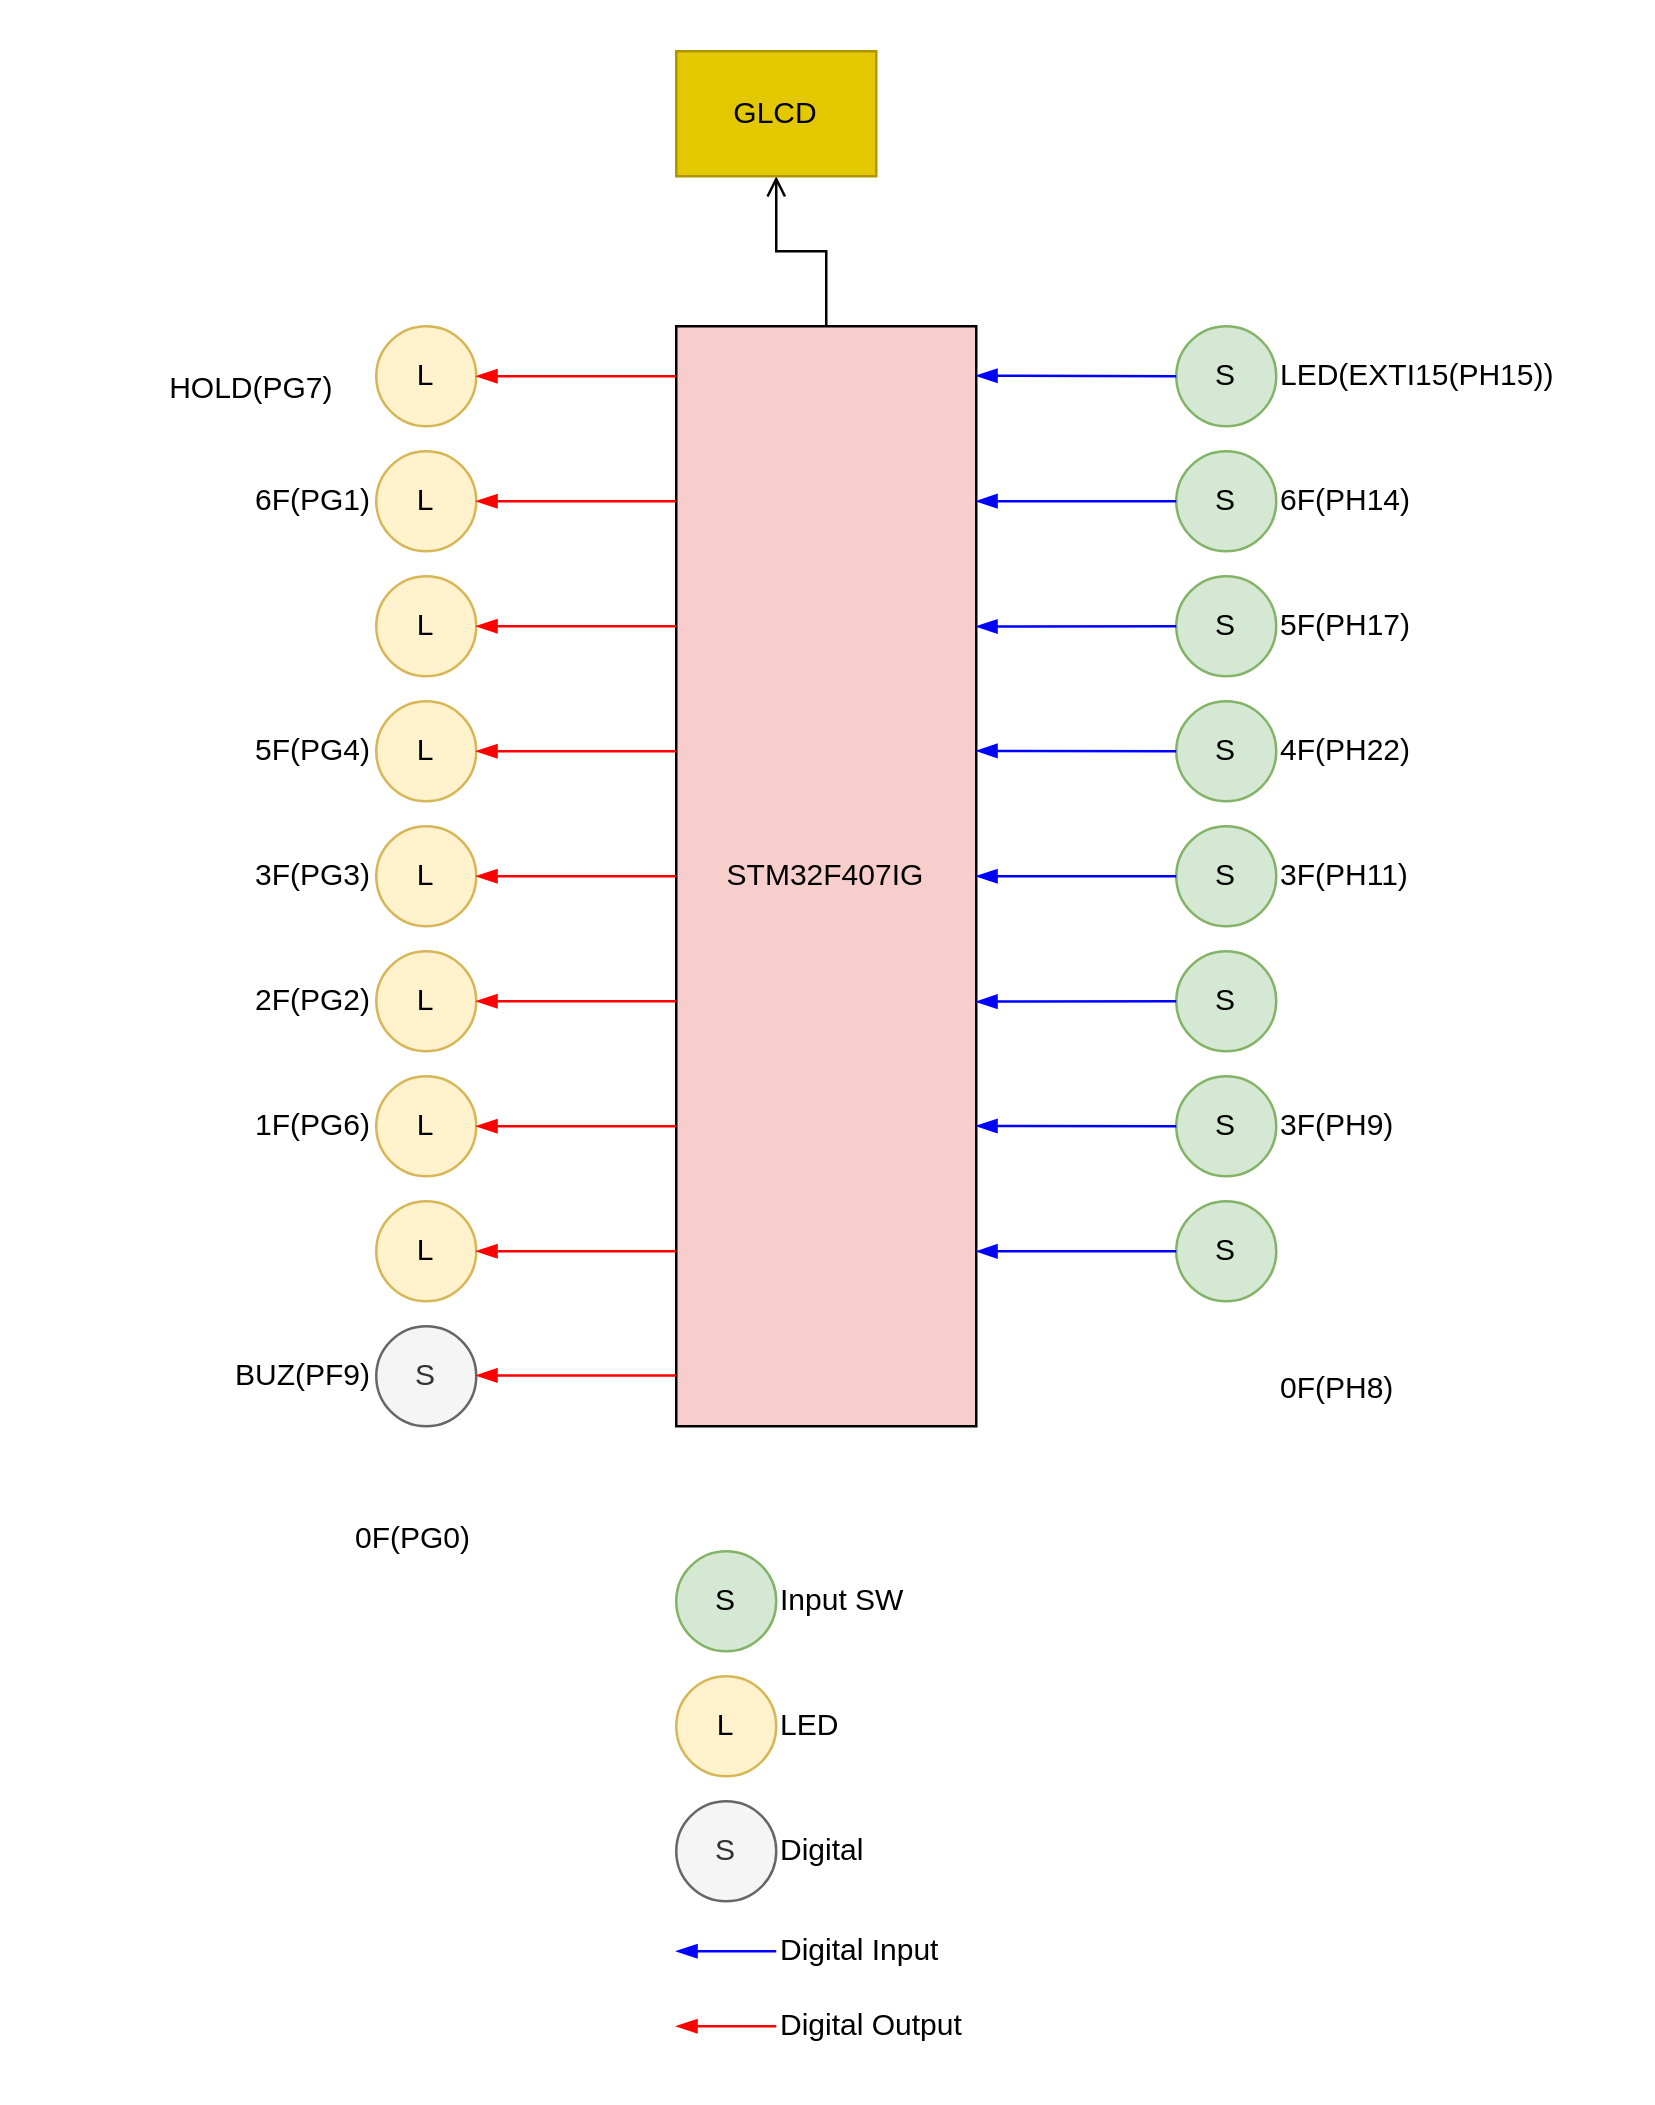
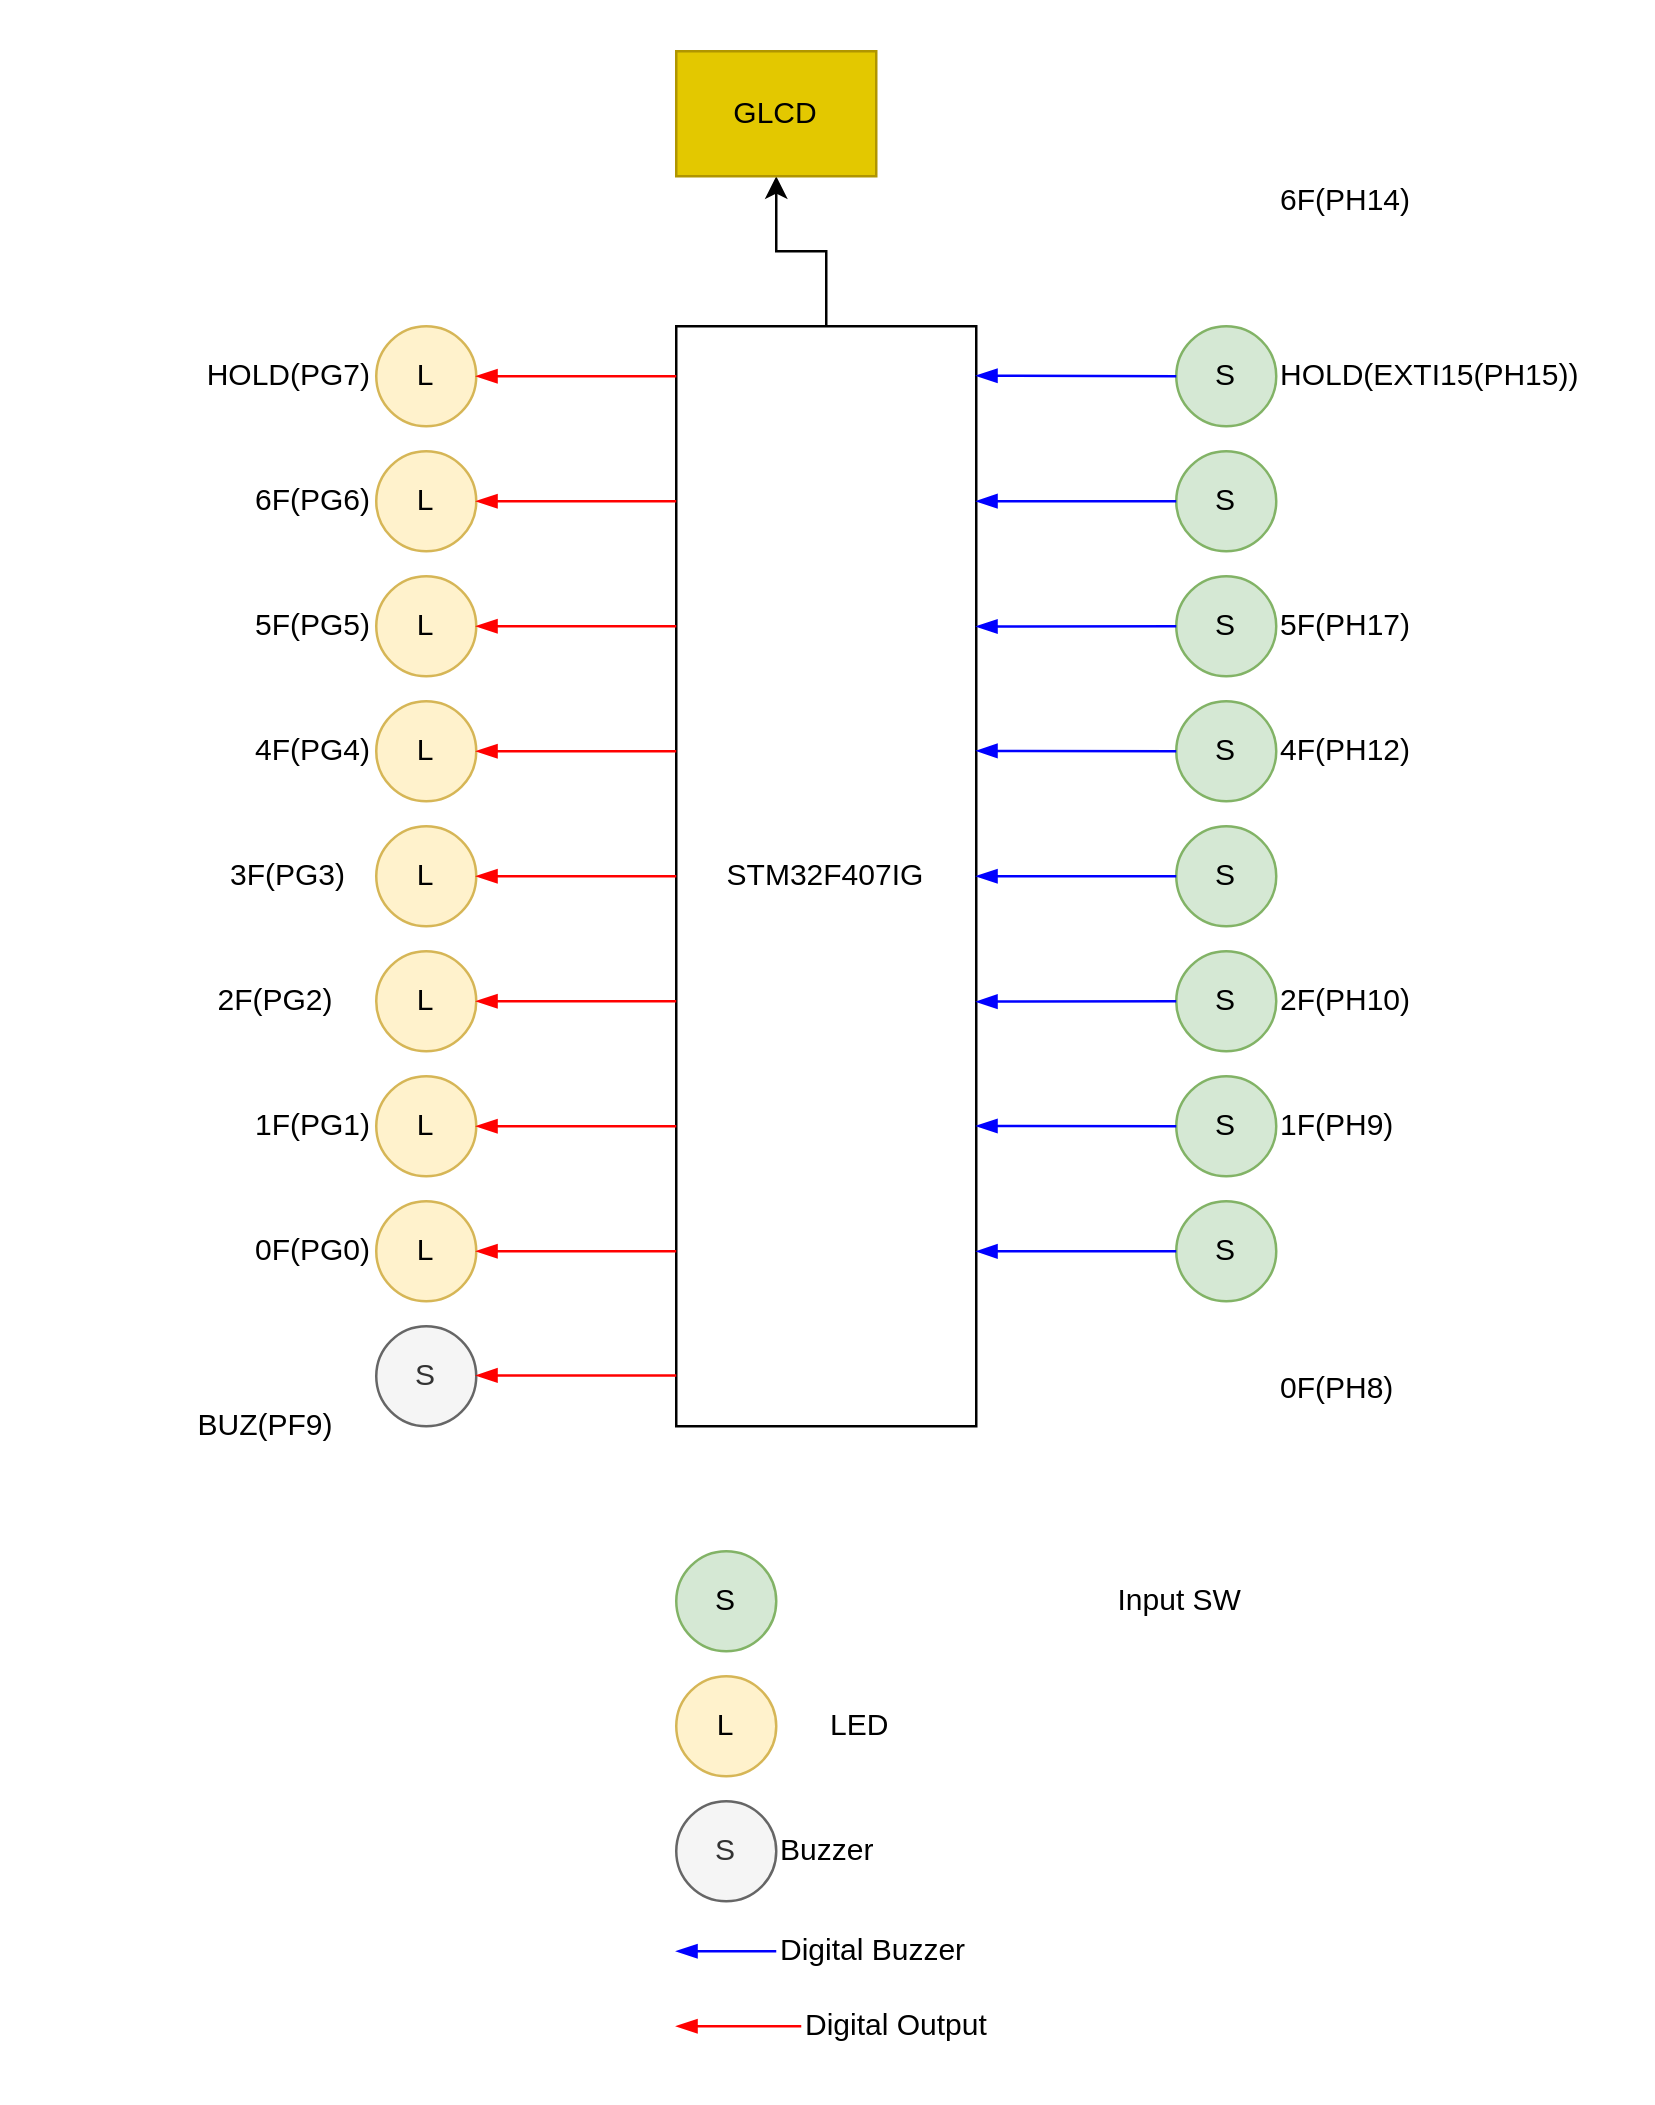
(776, 190) -> (776, 194)
(1424, 376) -> (1432, 376)
(176, 389) -> (214, 376)
(312, 501) -> (312, 501)
(1439, 501) -> (1439, 201)
none -> (214, 626)
(312, 751) -> (312, 751)
(1348, 751) -> (1348, 751)
(214, 876) -> (189, 876)
(826, 876) -> (826, 876)
(1439, 876) -> none
(214, 1001) -> (176, 1001)
none -> (1439, 1001)
(312, 1126) -> (312, 1126)
(1340, 1126) -> (1340, 1126)
(214, 1376) -> (176, 1426)
(314, 1539) -> (214, 1251)
(939, 1601) -> (1276, 1601)
(939, 1726) -> (989, 1726)
(828, 1851) -> (832, 1851)
(875, 1951) -> (883, 1951)
(939, 2026) -> (964, 2026)
